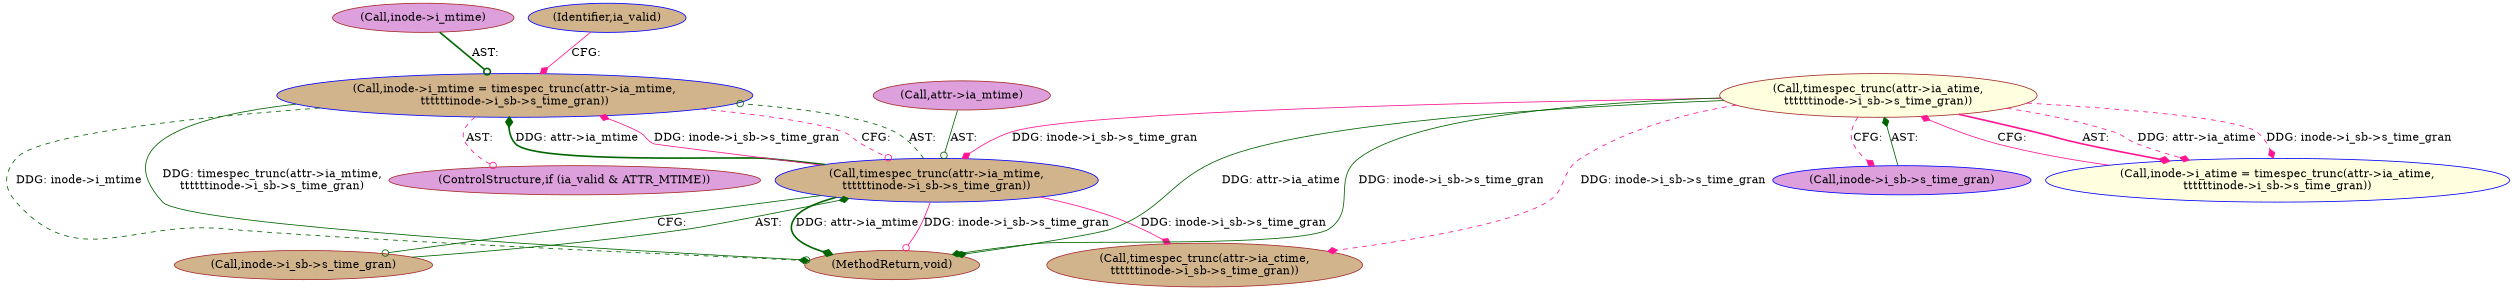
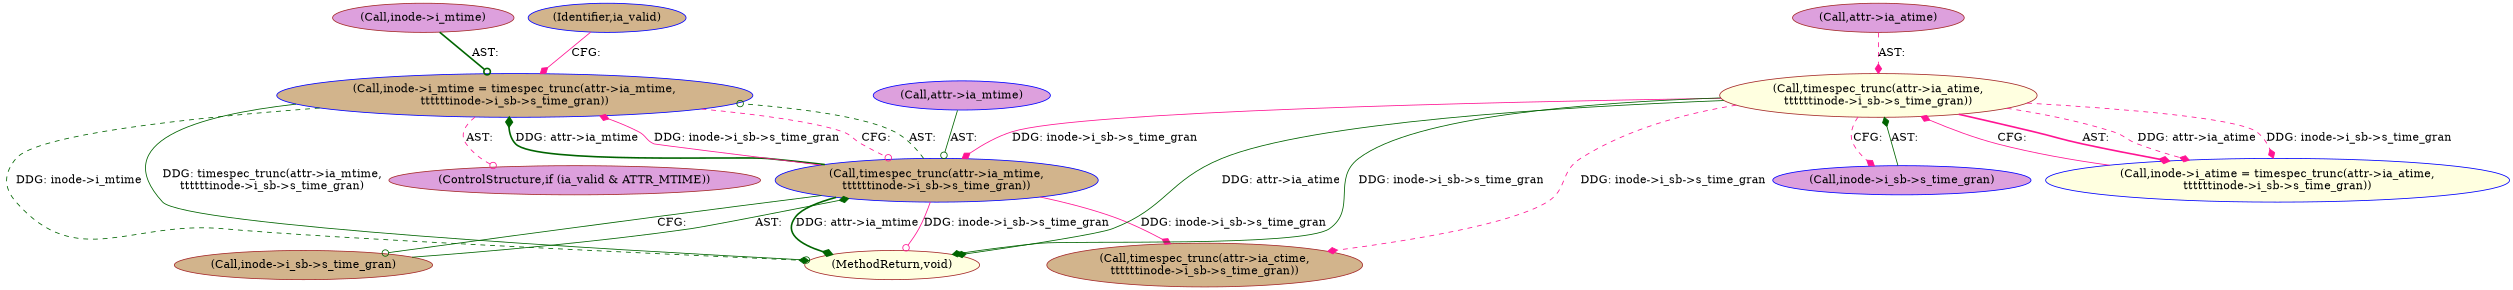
none -> (1878, 18)
(962, 95) -> (962, 95)
(892, 265) -> (892, 265)
